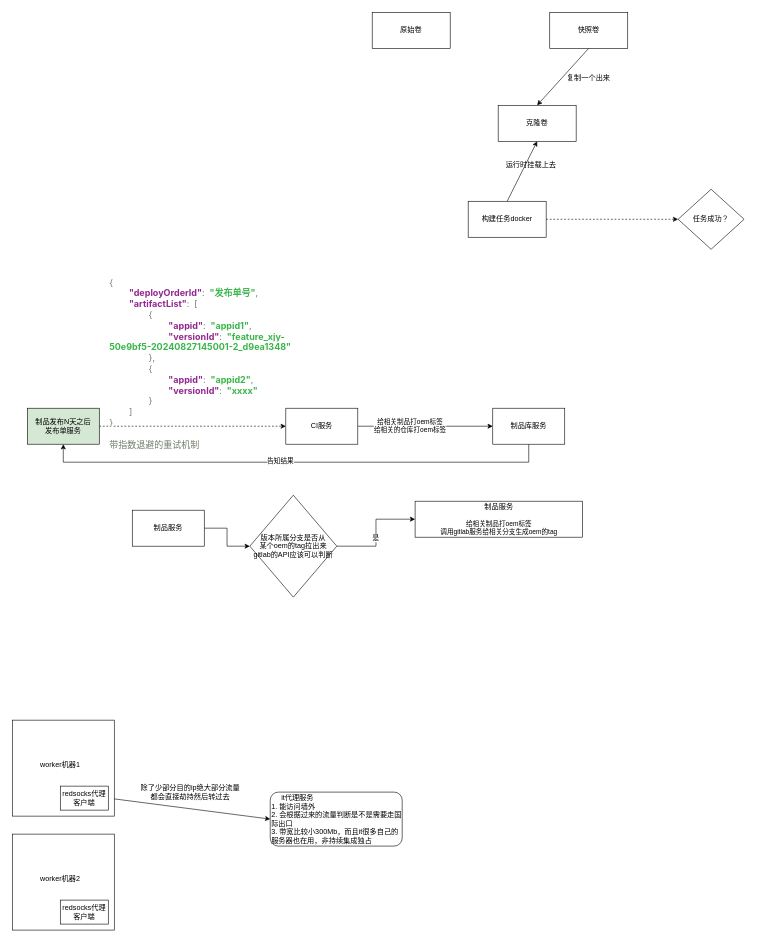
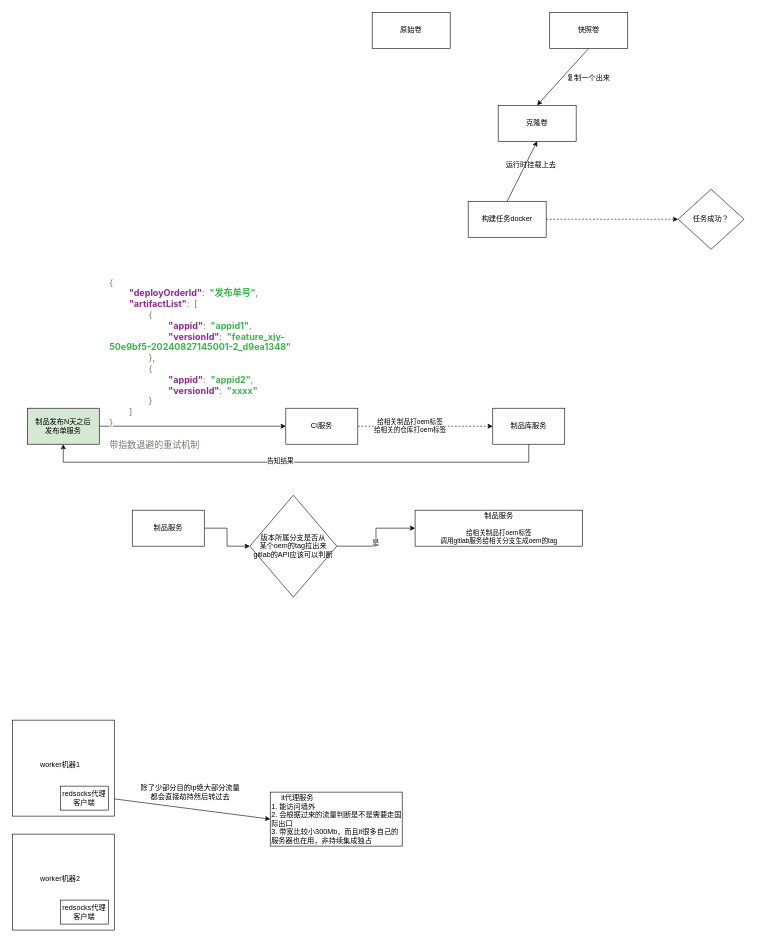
(191, 426) -> (191, 426)
(466, 426) -> (466, 426)
(499, 519) -> (499, 528)
(336, 819) -> (336, 819)
